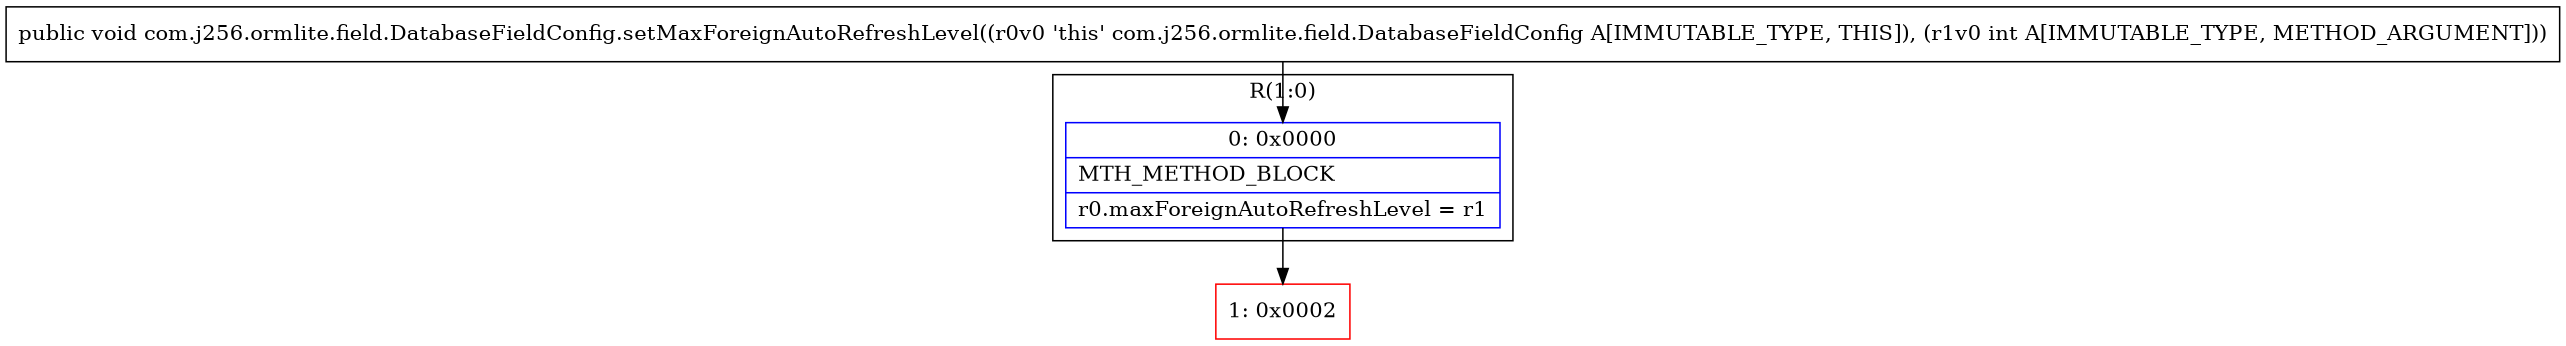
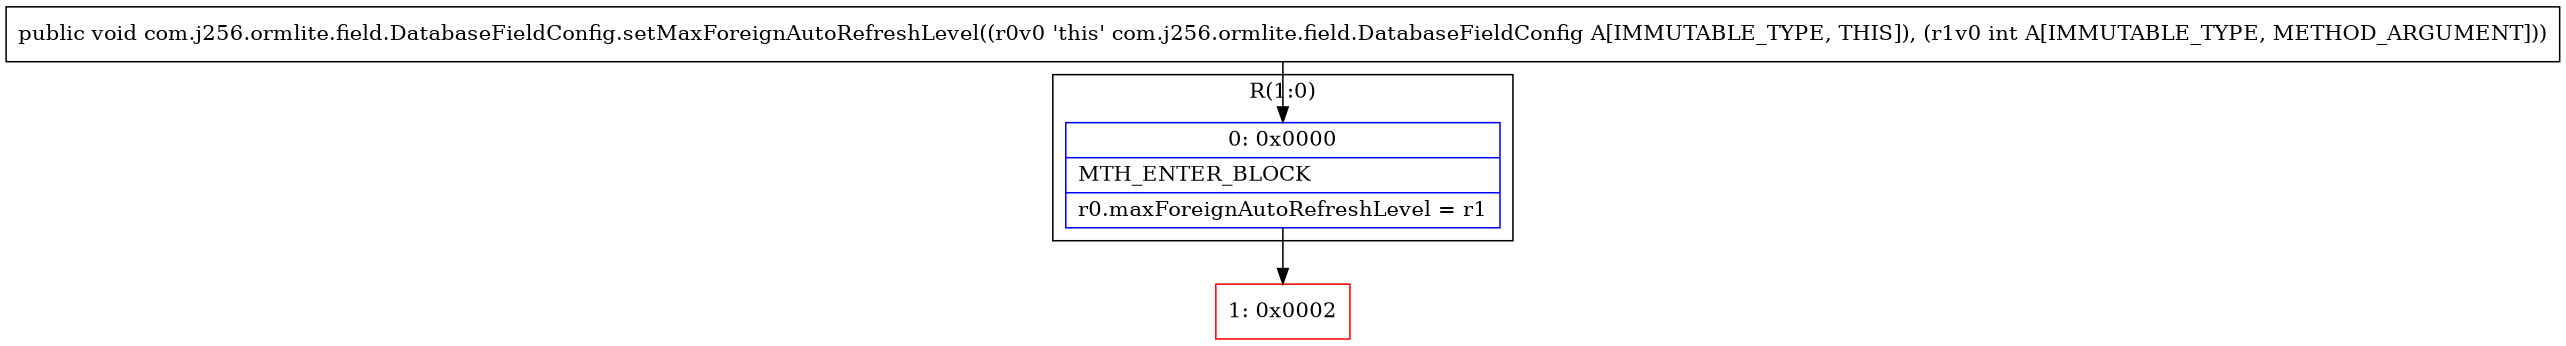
(1207, 174) -> (1195, 174)
